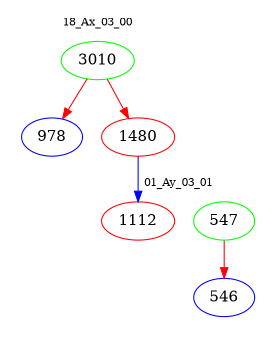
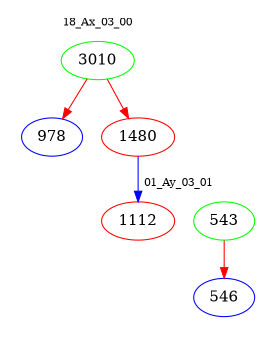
(224, 221) -> (224, 221)
